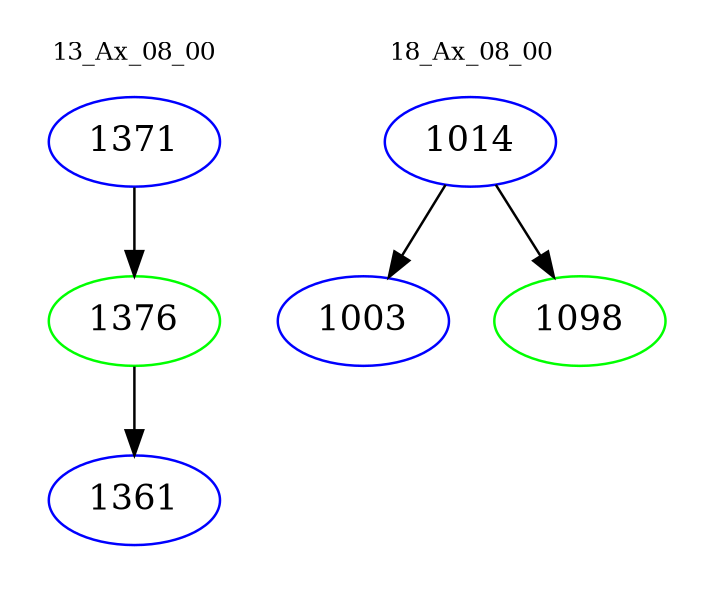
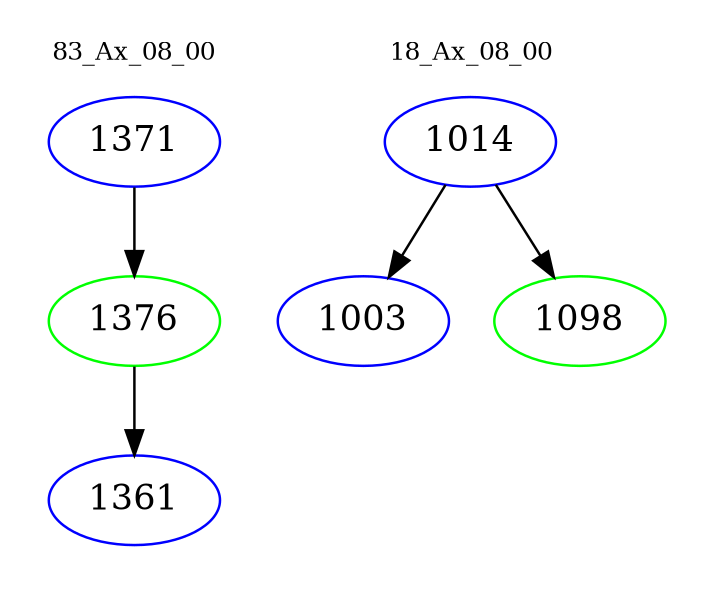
(134, 54) -> (134, 54)
